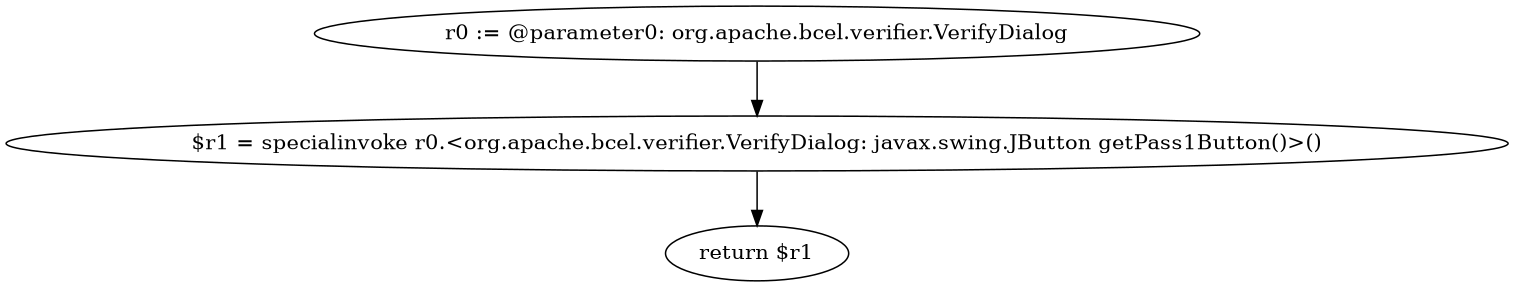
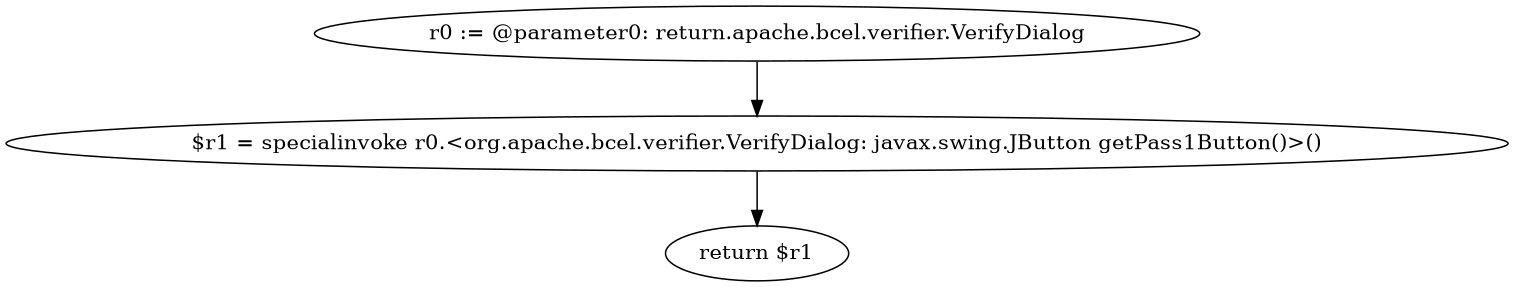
(757, 34) -> (757, 34)
